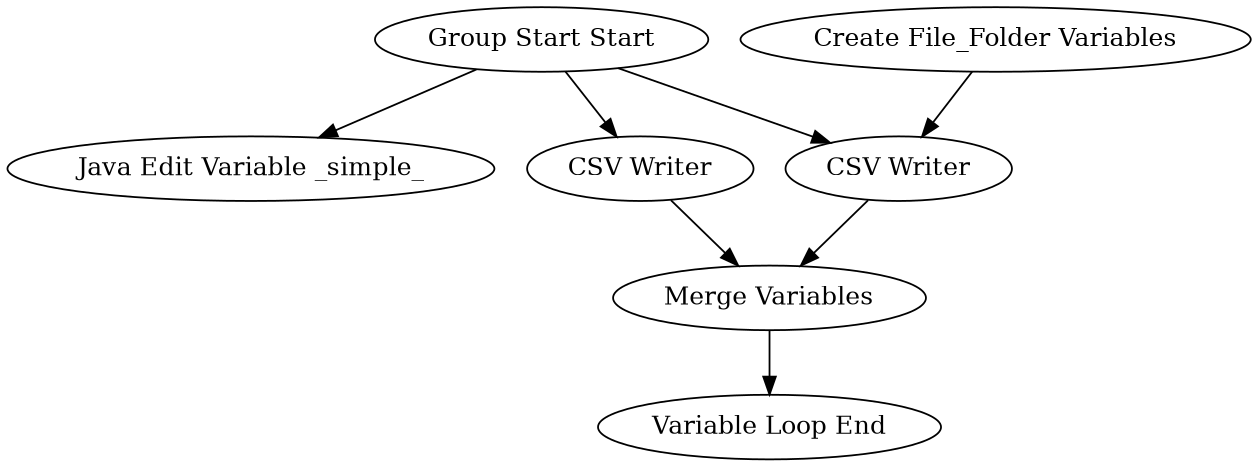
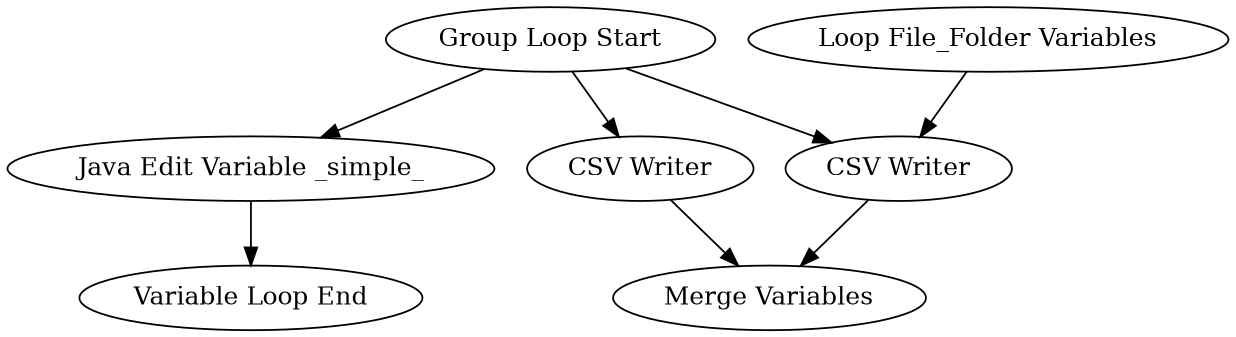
(542, 39) -> (551, 39)
(996, 39) -> (988, 39)
(770, 354) -> (251, 224)
